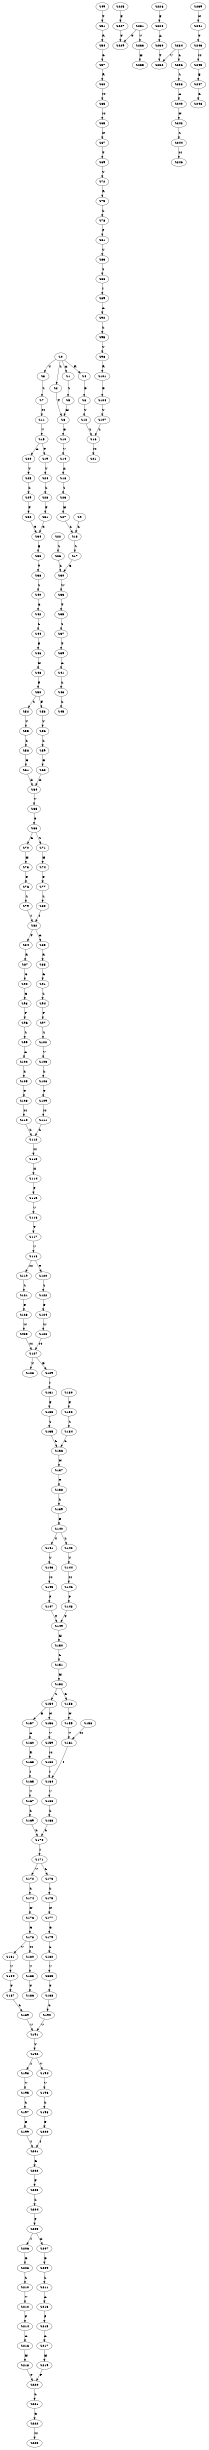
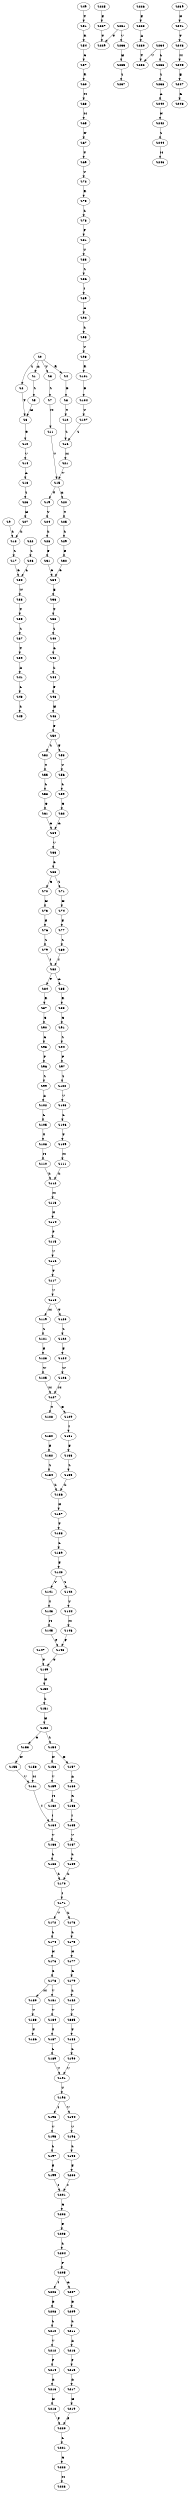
none -> (121, 85)
none -> (62, 472)
(24, 1334) -> (43, 1378)
(49, 1596) -> (54, 1640)
